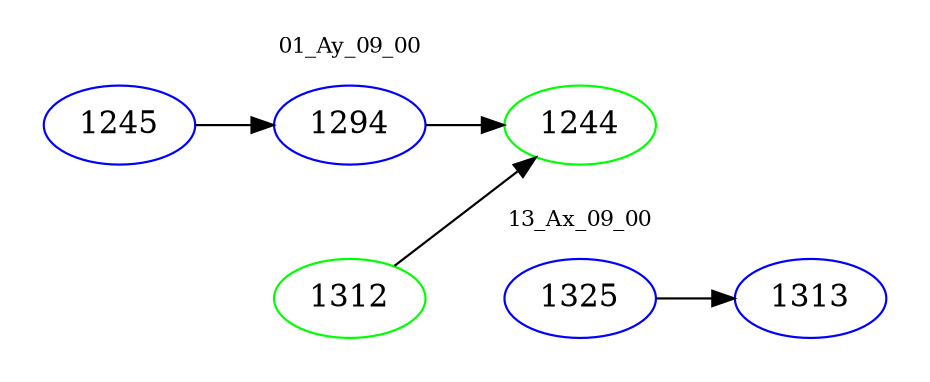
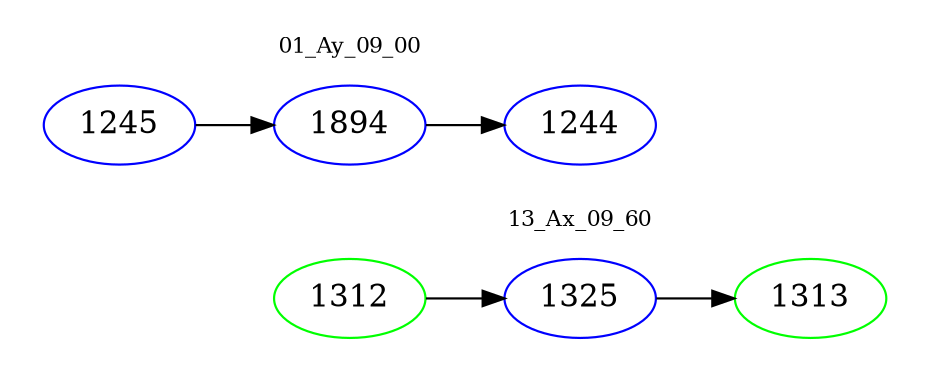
(350, 125) -> (350, 125)
(580, 125) -> (580, 125)
(456, 219) -> (454, 298)
(580, 221) -> (580, 221)
(811, 298) -> (811, 298)
